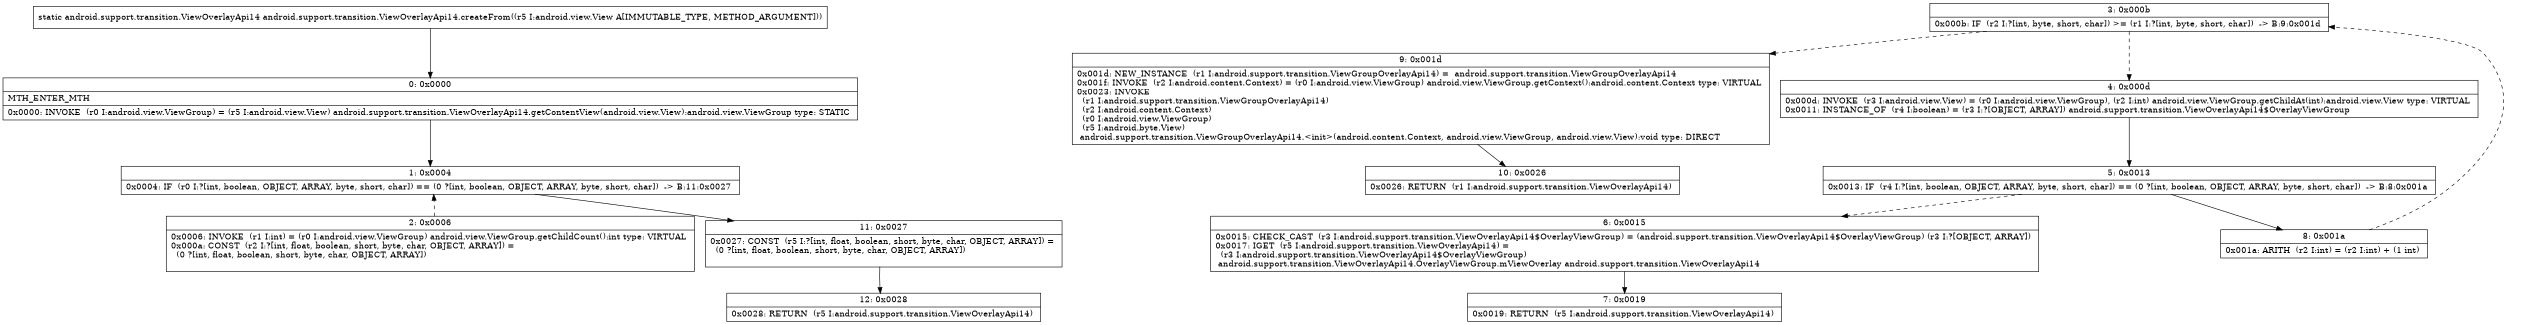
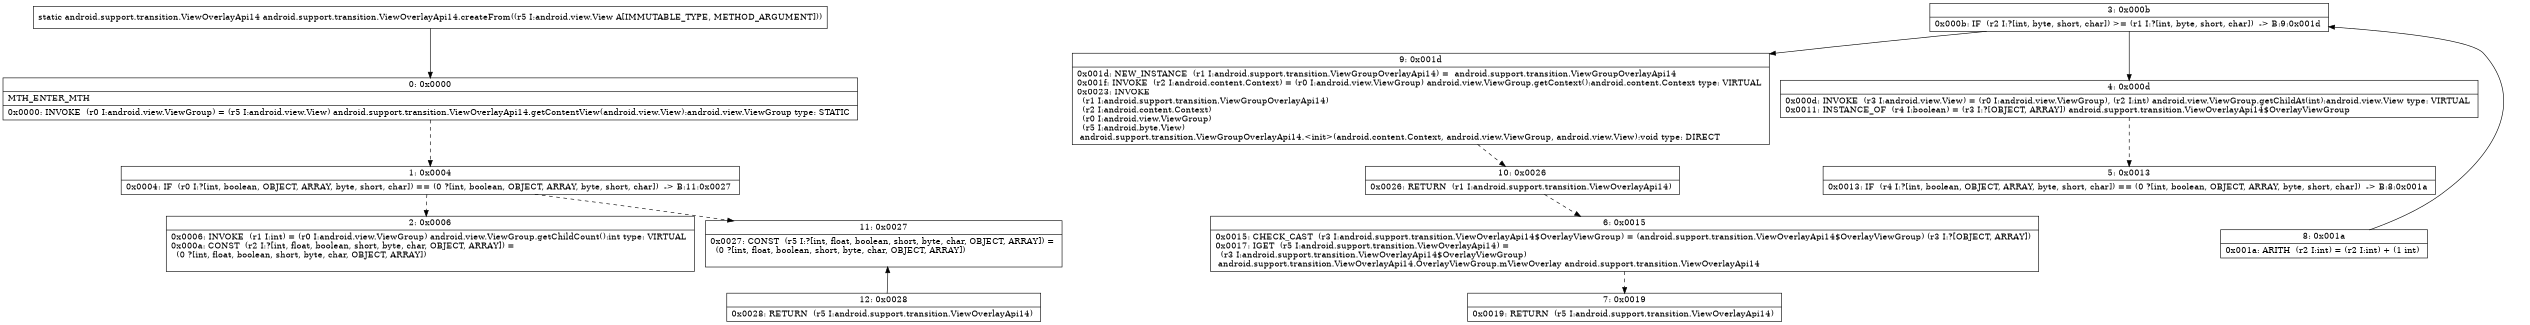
(1881, 42) -> (1881, 42)
(2129, 53) -> (2129, 53)
(2503, 97) -> (2503, 97)
(2129, 139) -> (2129, 139)
(430, 140) -> (430, 140)
(1489, 153) -> (1489, 153)
(1935, 205) -> (1560, 204)
(631, 207) -> (631, 207)
(434, 208) -> (426, 202)
(2224, 211) -> none
(880, 277) -> (888, 283)
(1625, 279) -> (1625, 279)
